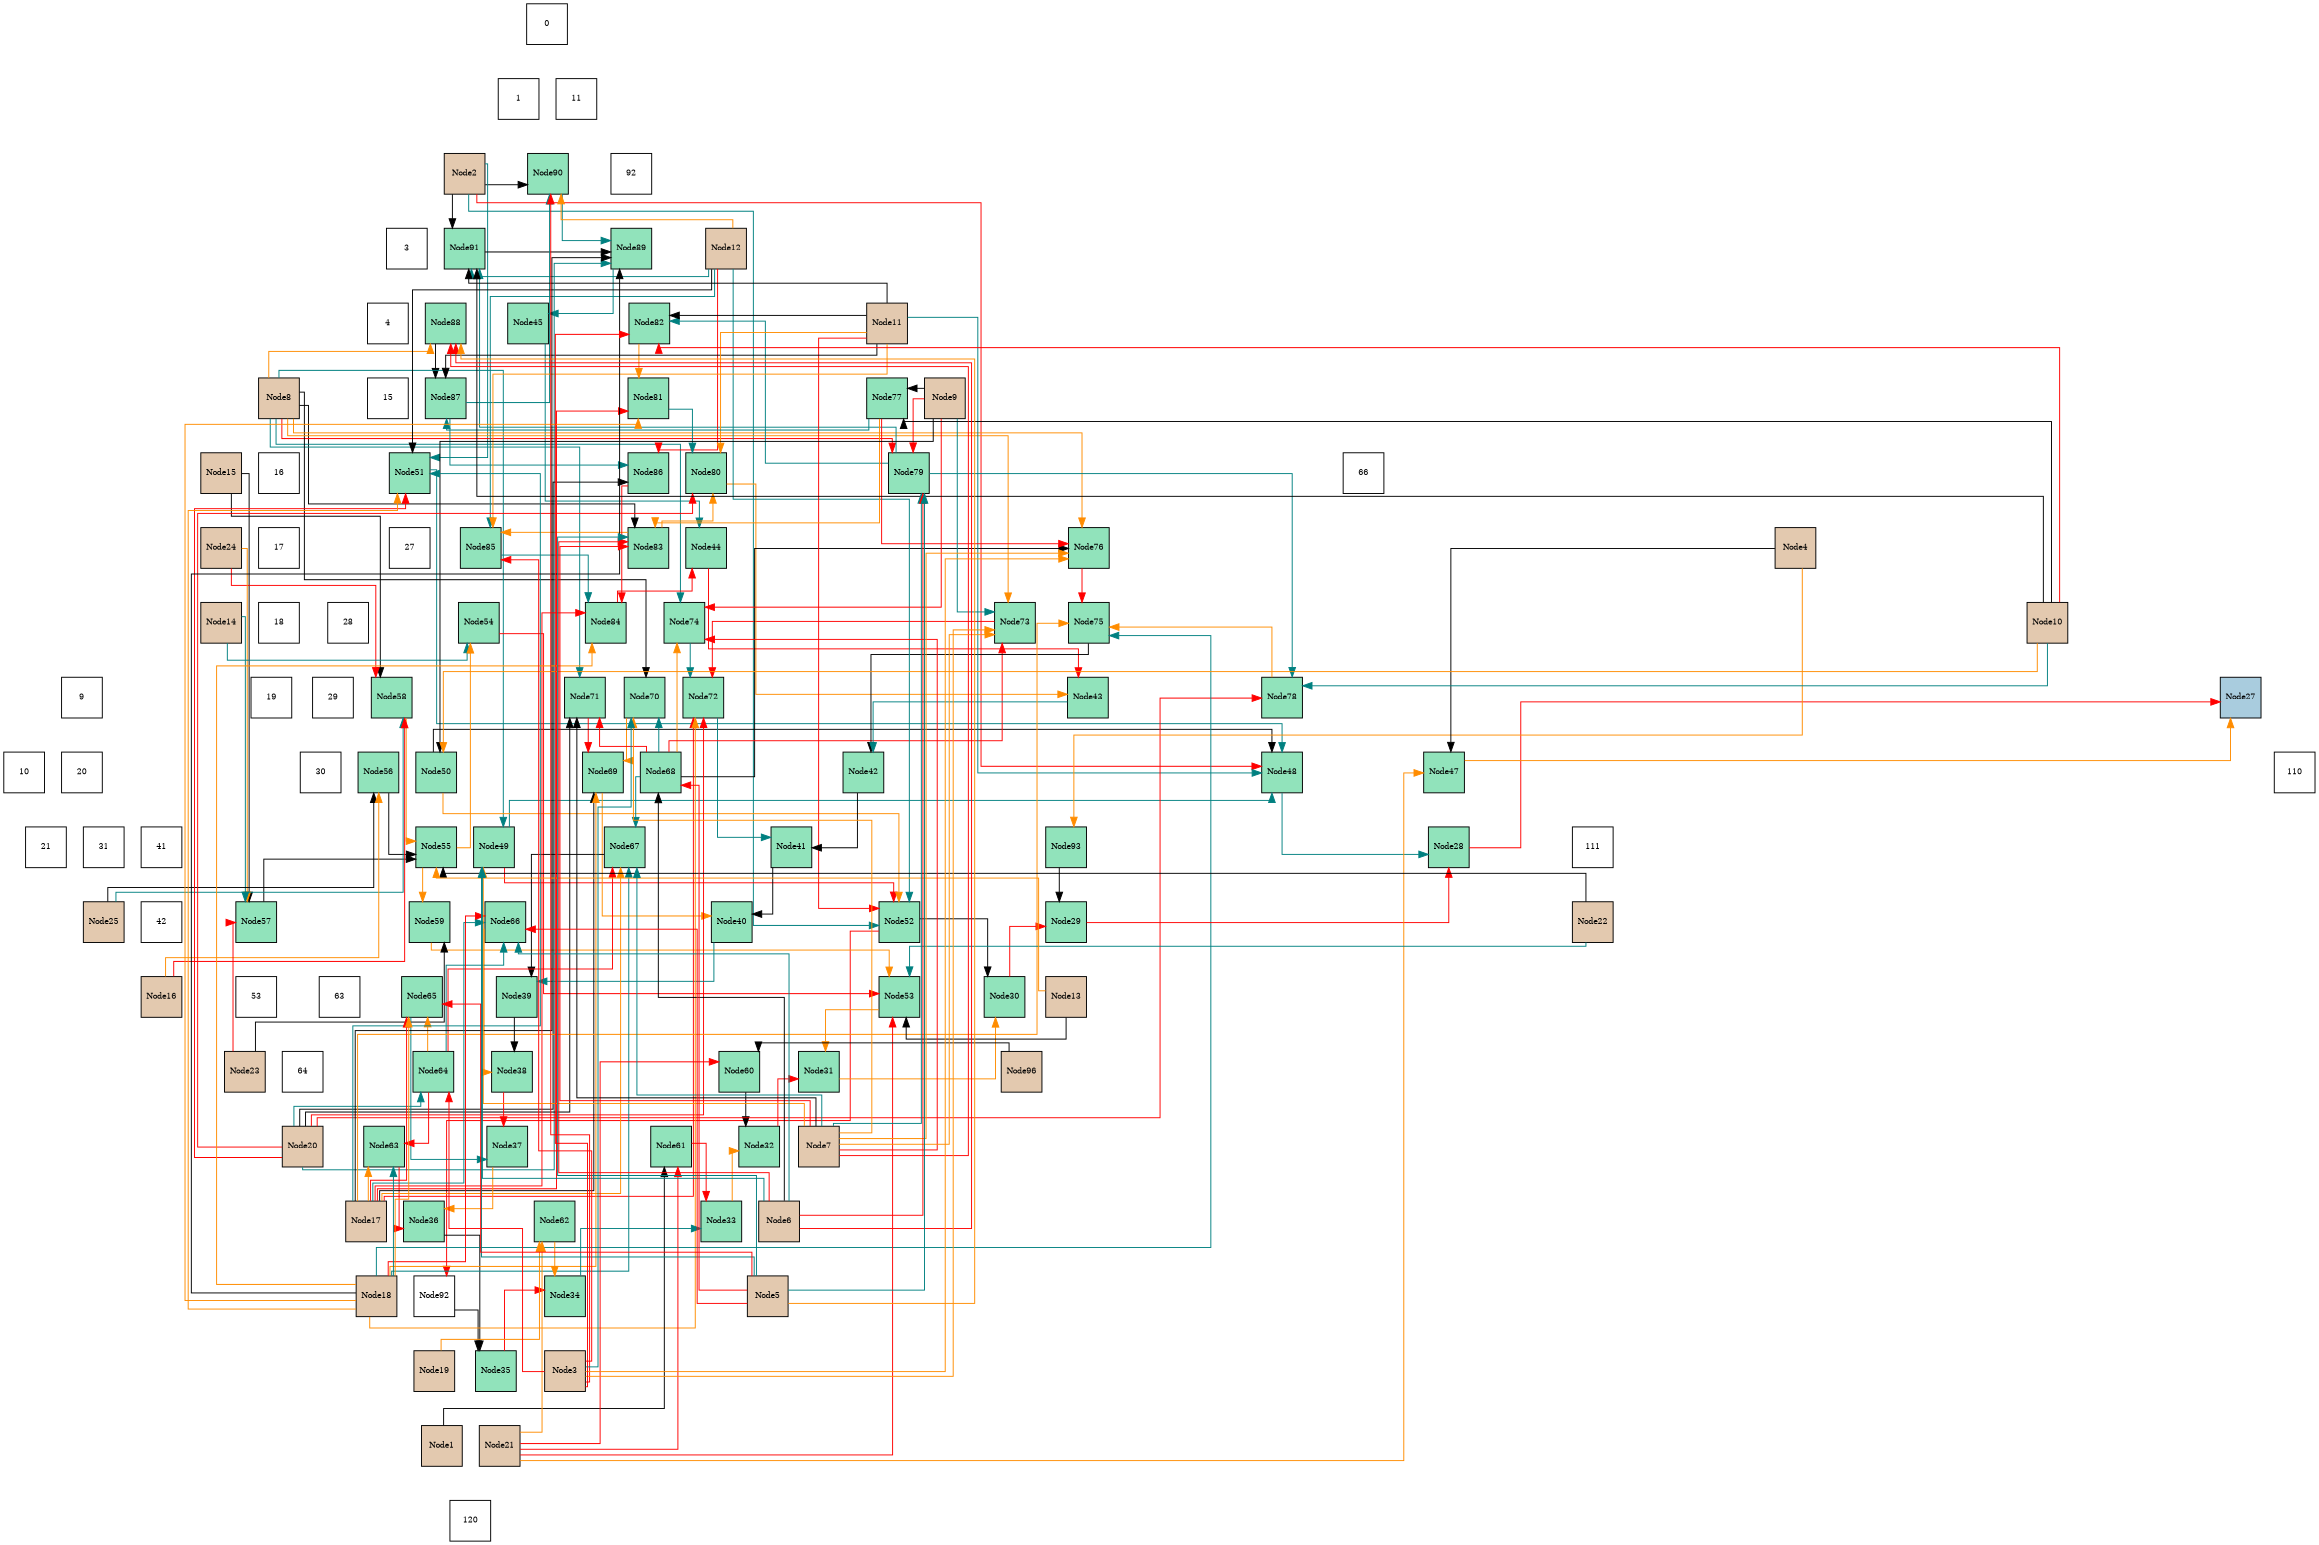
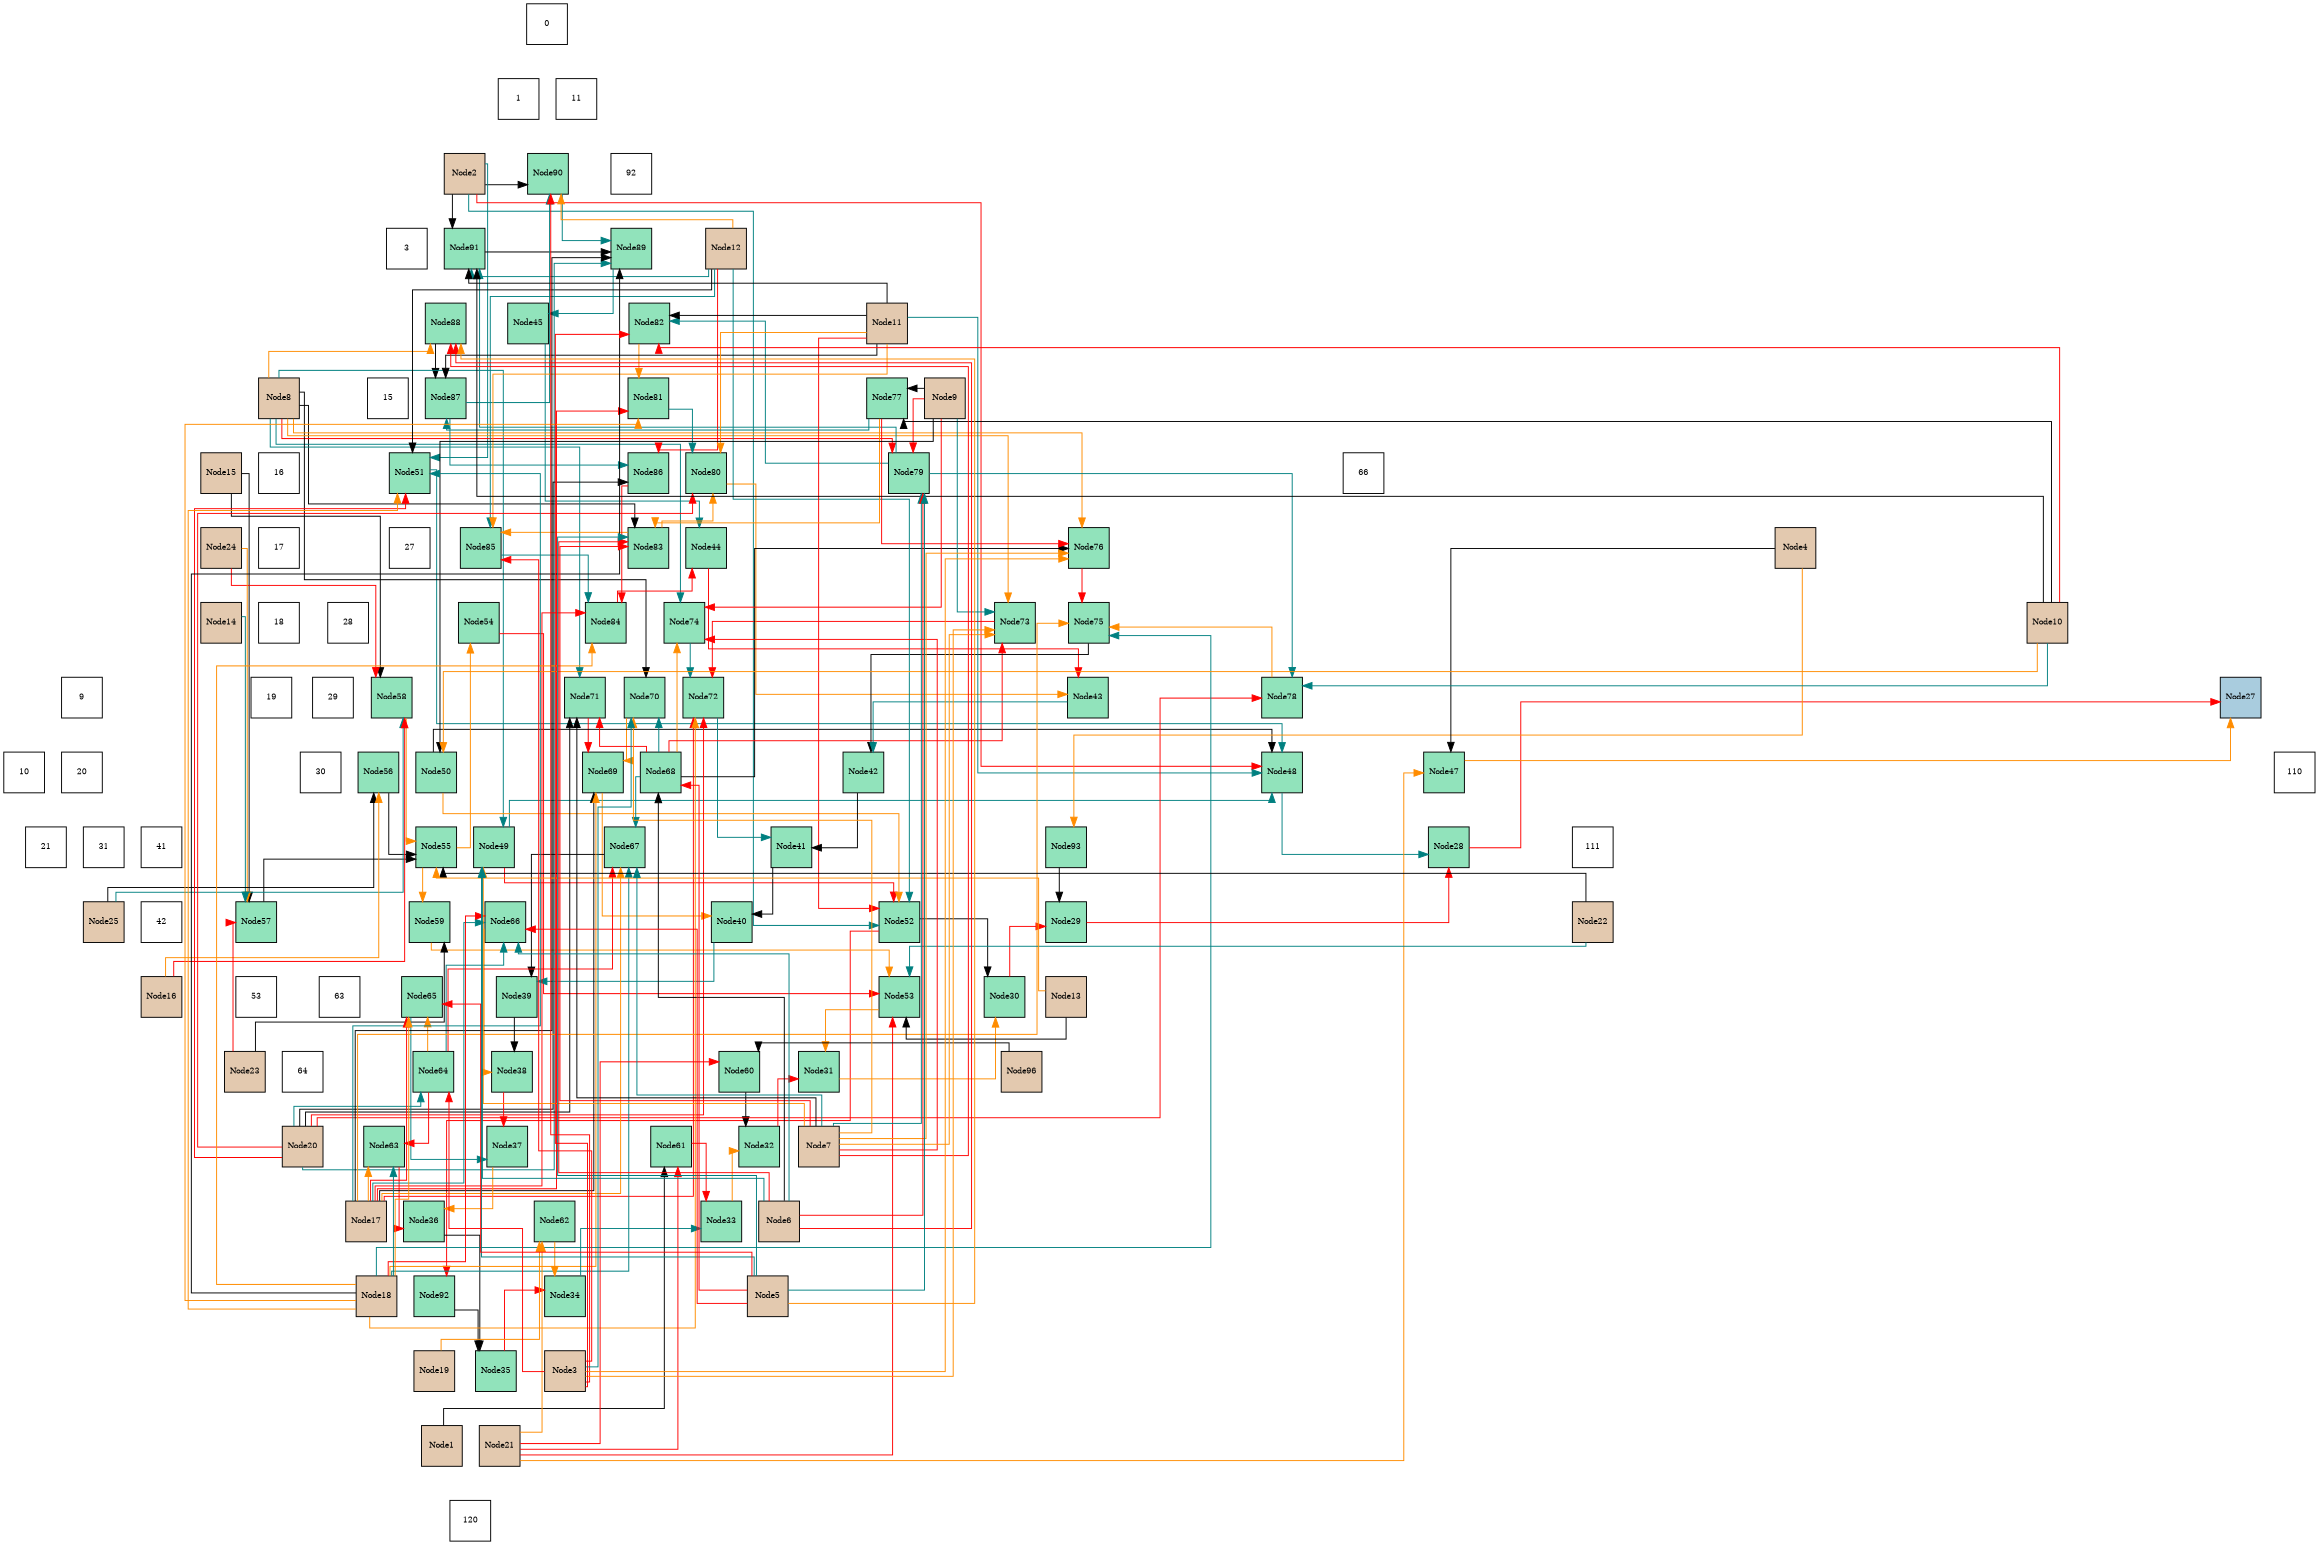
(388, 323) -> none
(349, 660) -> none
(434, 1296) -> (434, 1296)
